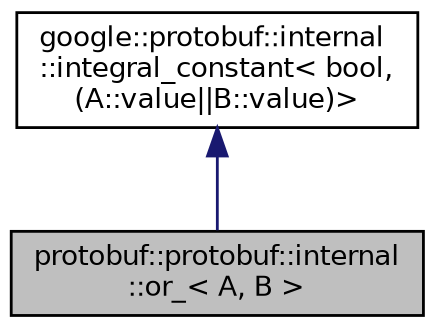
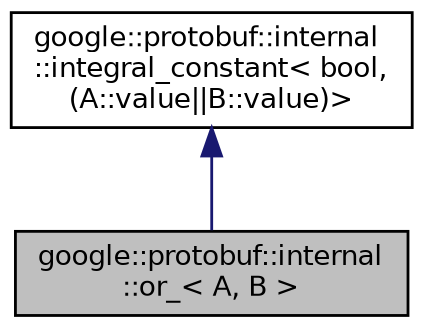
(217, 273) -> (212, 273)
